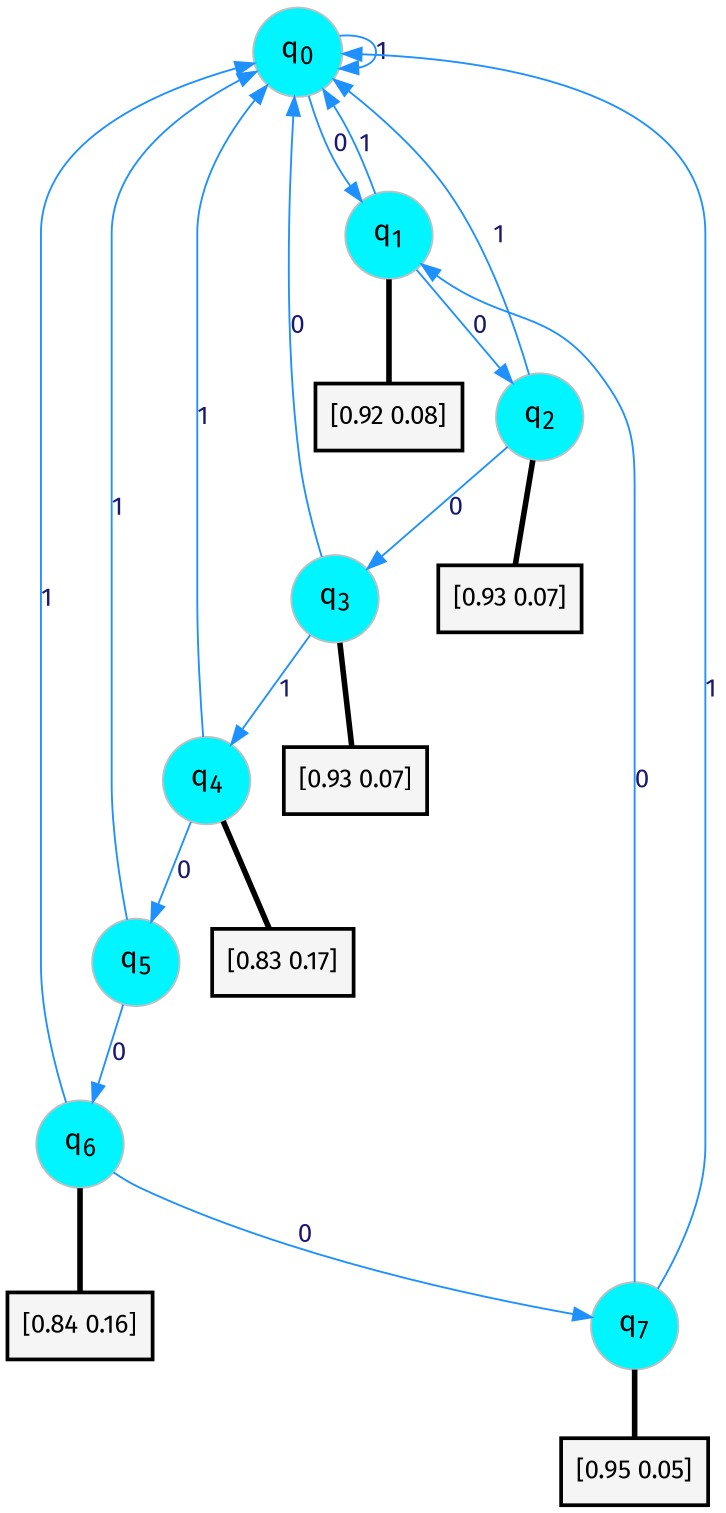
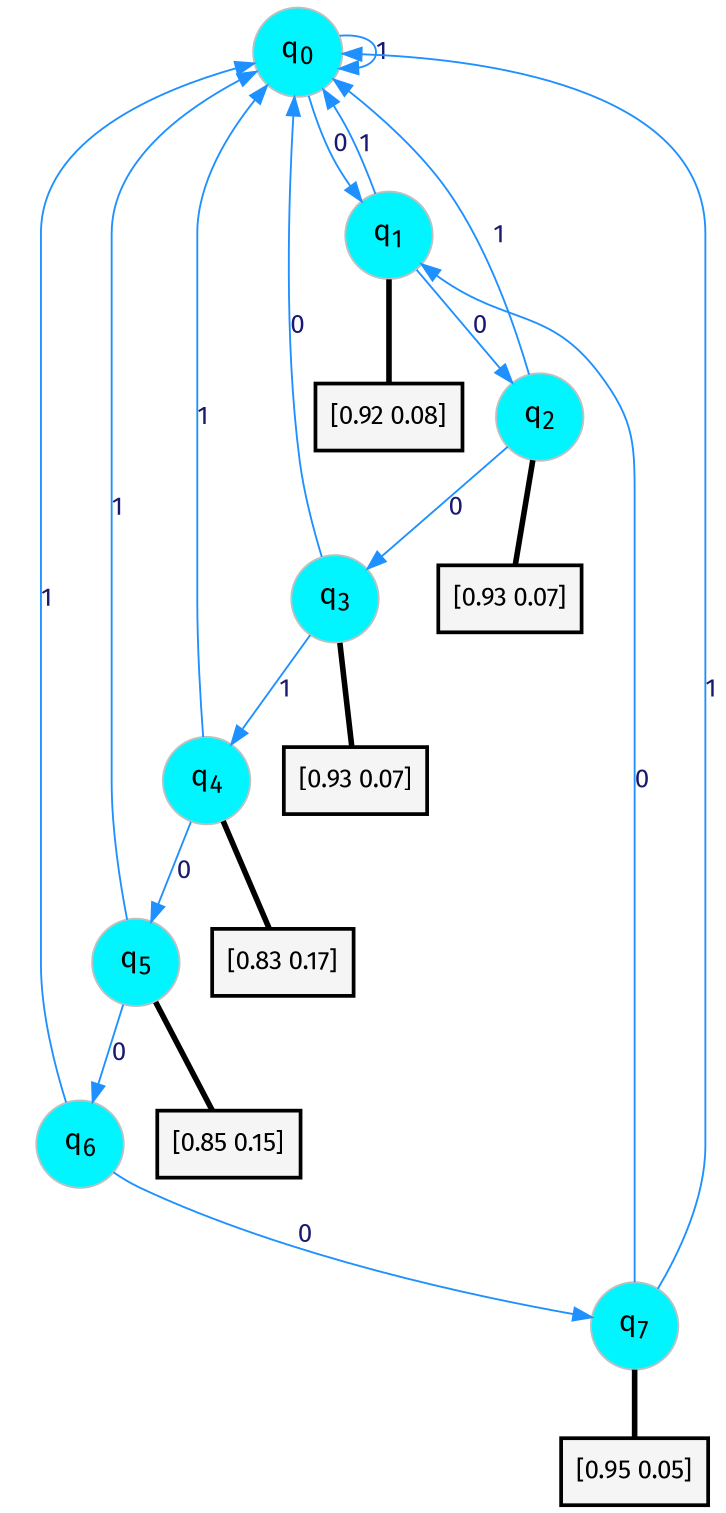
none -> (229, 1144)
(80, 1326) -> none
